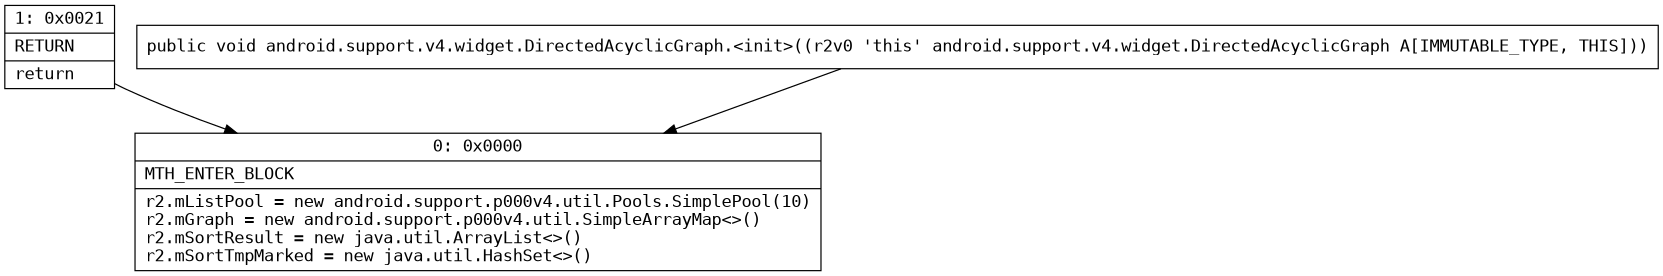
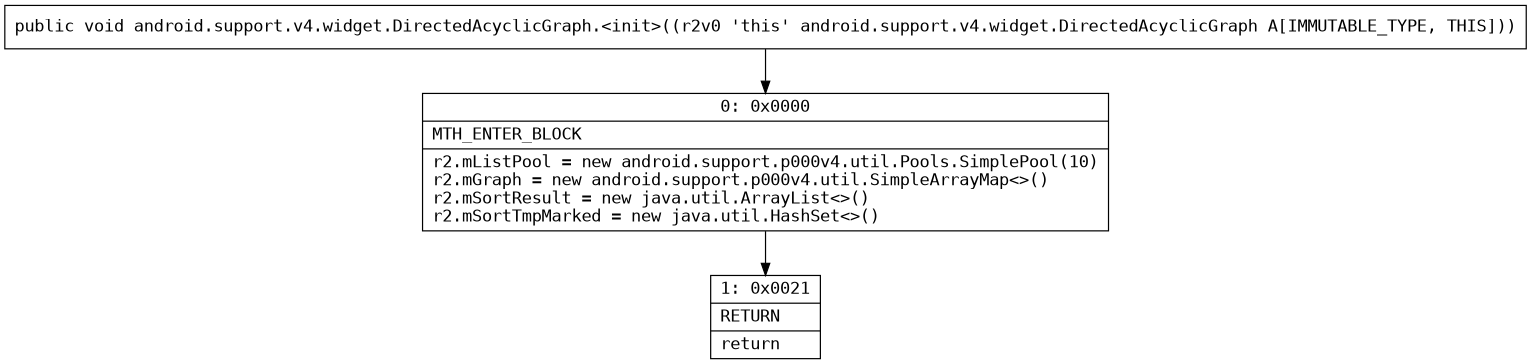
(169, 108) -> (766, 247)
